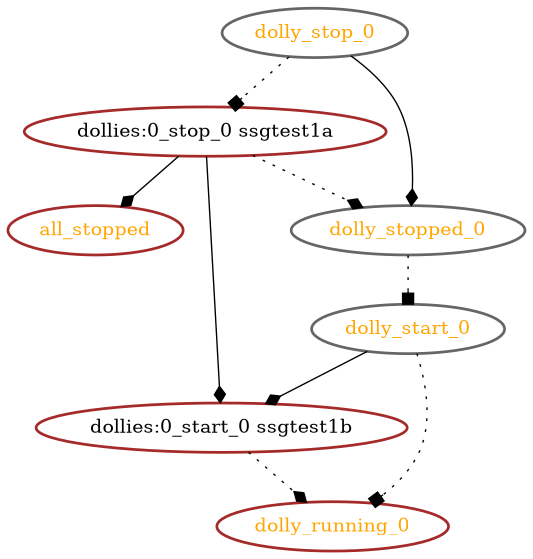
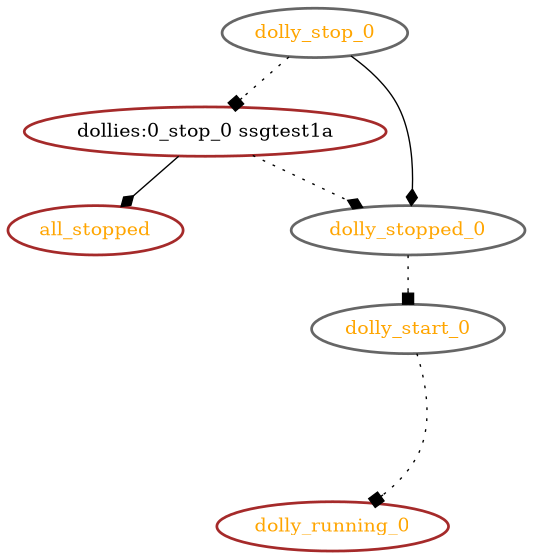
(222, 428) -> none
